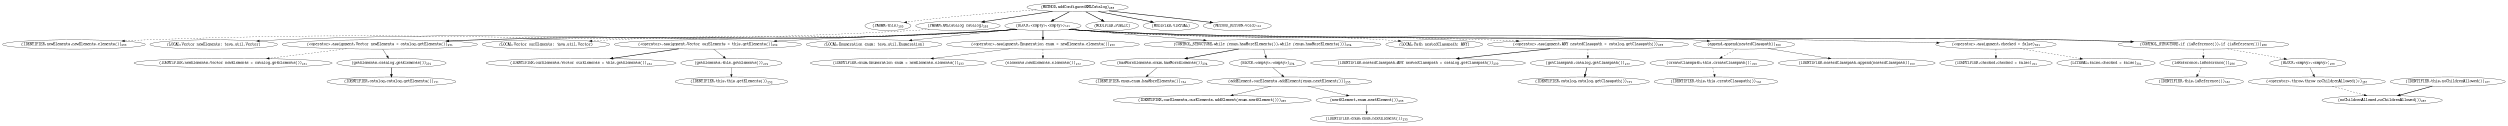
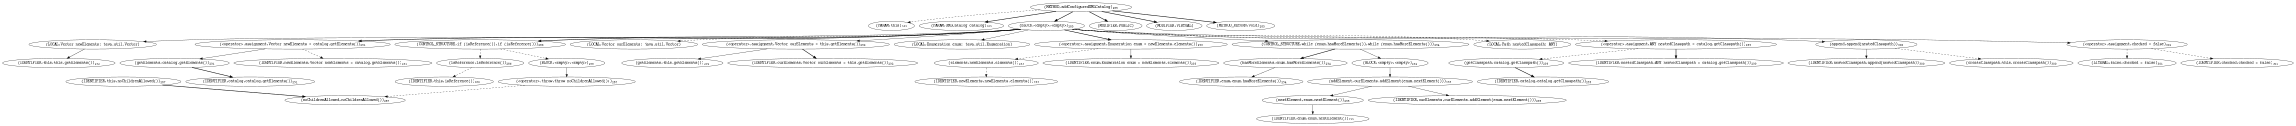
(346, 36) -> (986, 71)
(731, 71) -> (77, 53)
(1716, 82) -> none
